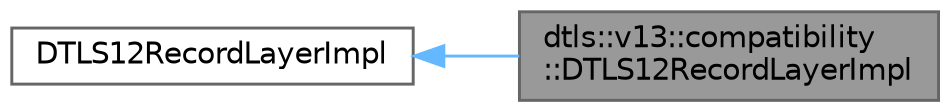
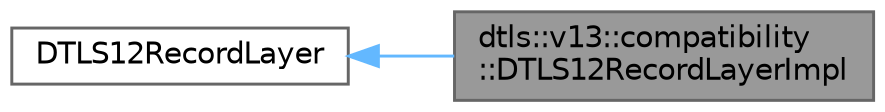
(212, 56) -> (180, 56)
